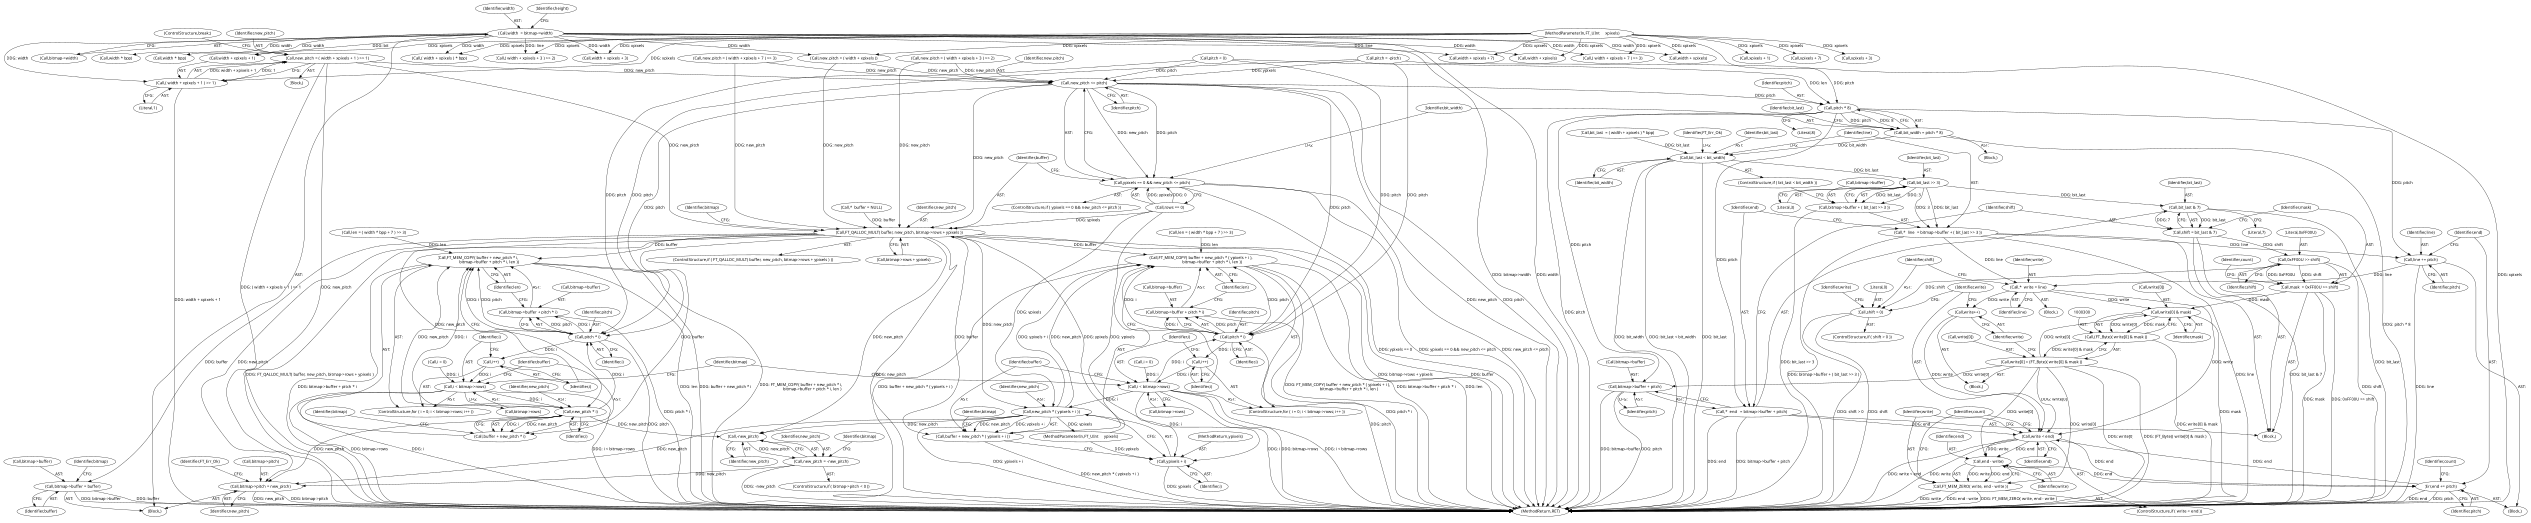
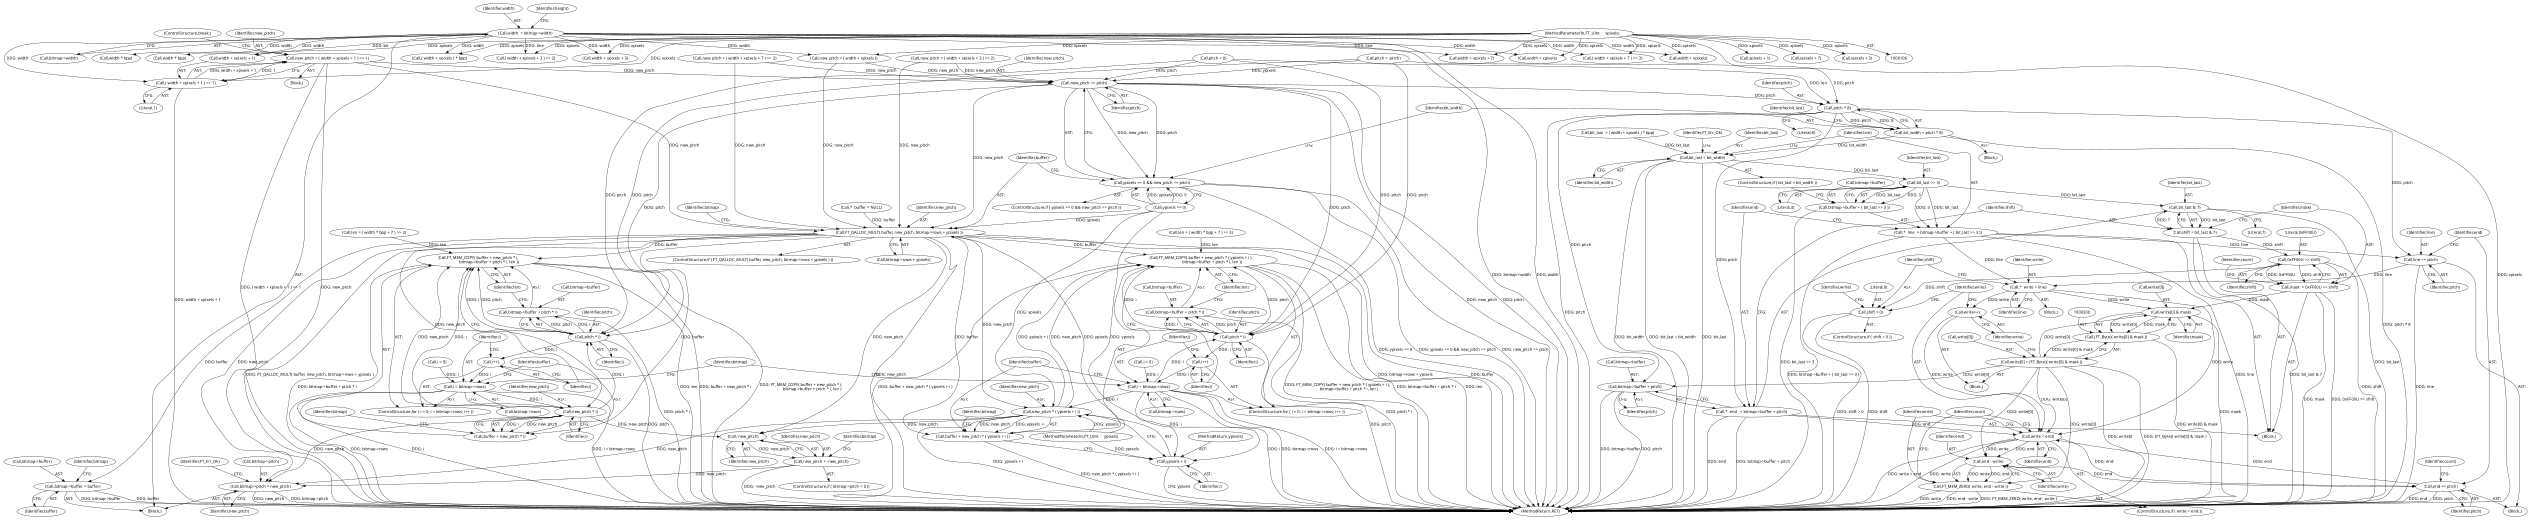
none -> (1899, 58)
(1170, 208) -> (1170, 208)
none -> (2322, 274)
(1064, 424) -> (1093, 421)
(1179, 487) -> (1179, 487)
(2441, 487) -> (2441, 487)
